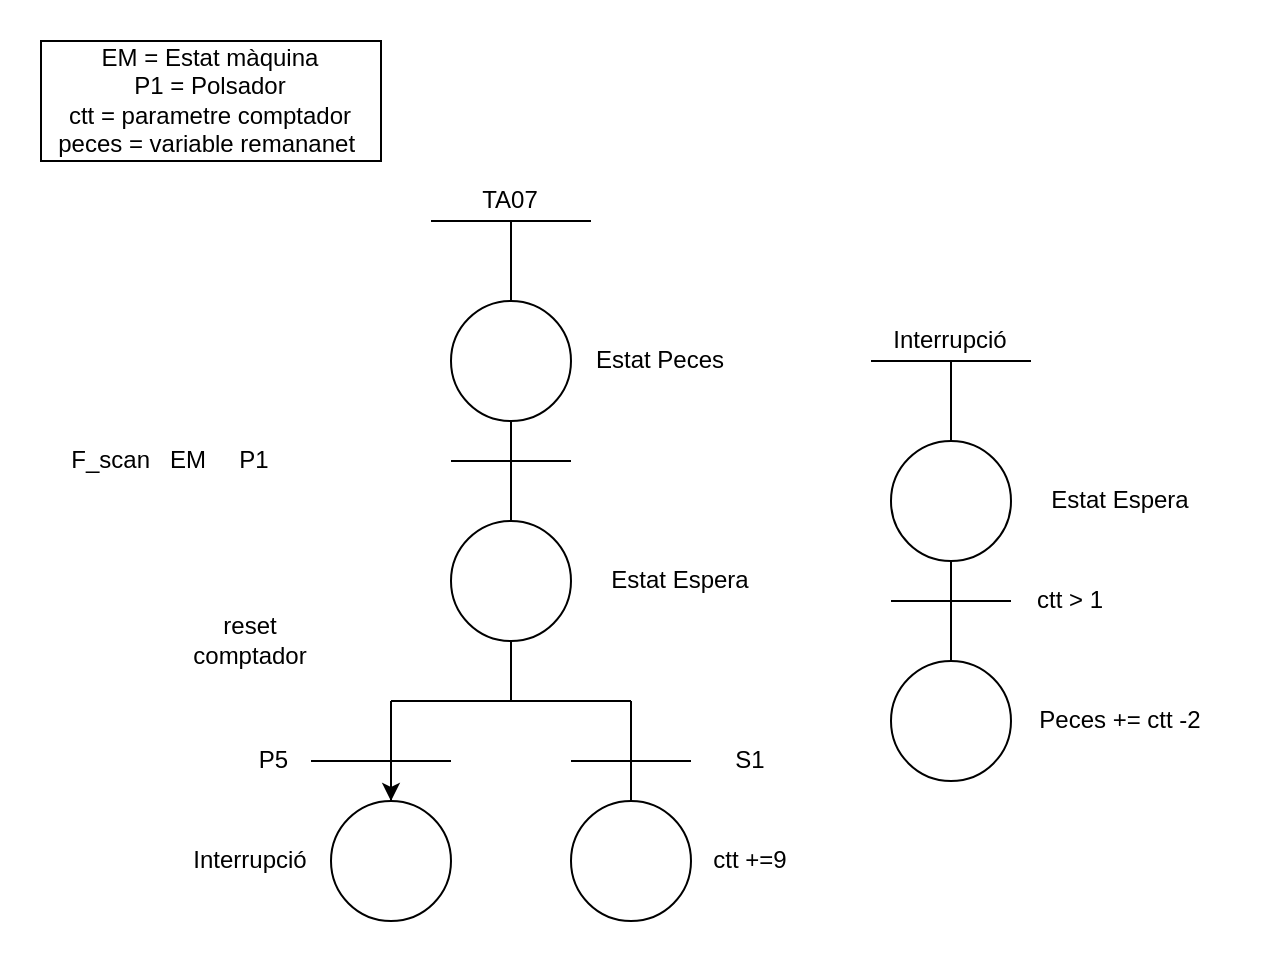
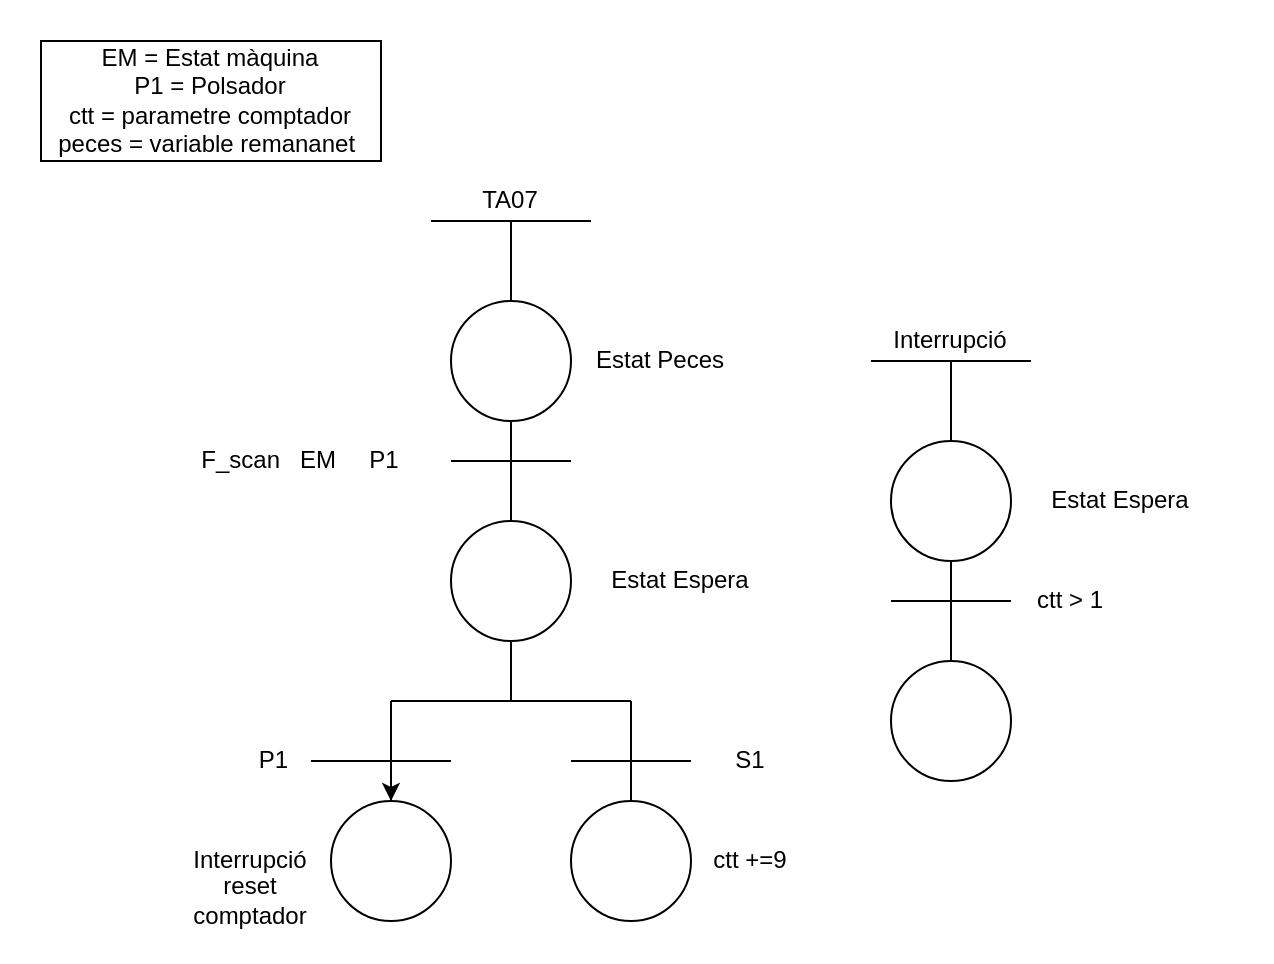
(171, 461) -> (301, 461)
(251, 641) -> (251, 901)
(1121, 721) -> none
(281, 761) -> (281, 761)
